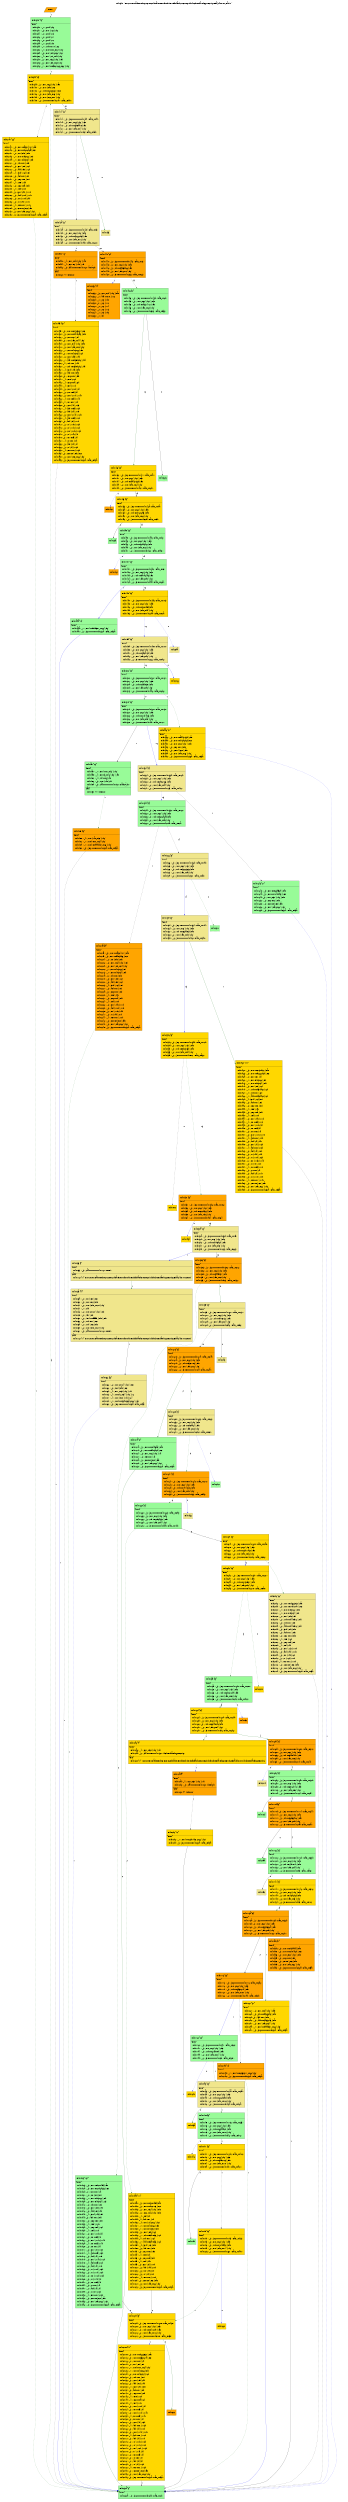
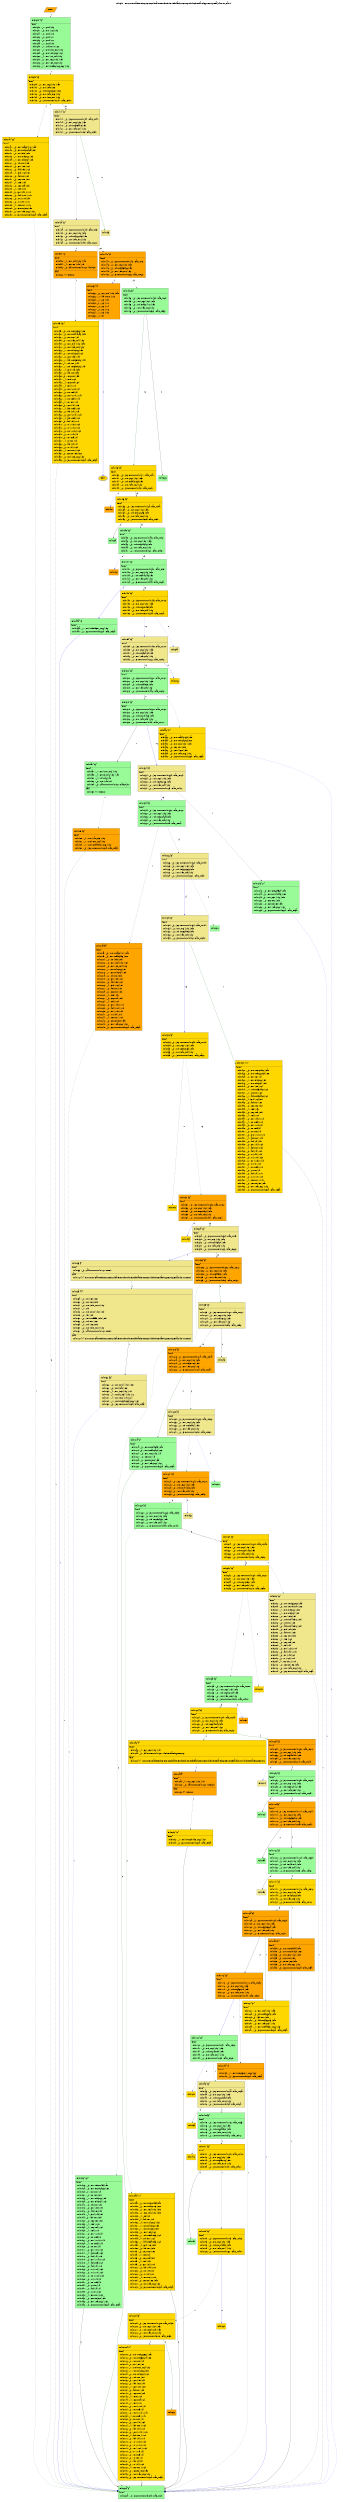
none -> (103, 478)
(152, 2301) -> (180, 2392)
(126, 2307) -> (82, 2402)
